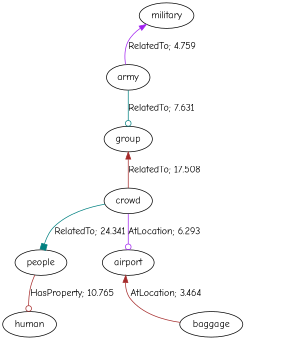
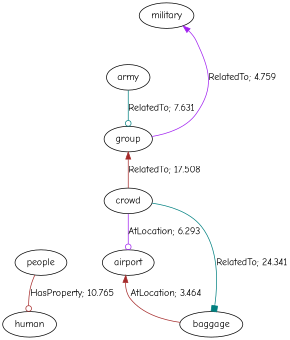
(127, 44) -> (206, 96)
(69, 216) -> (208, 237)
